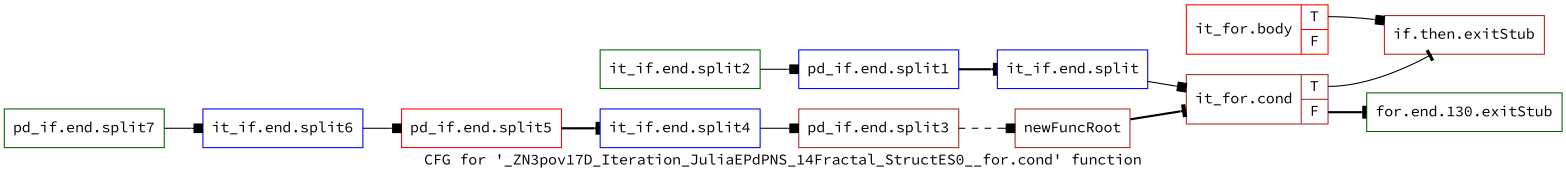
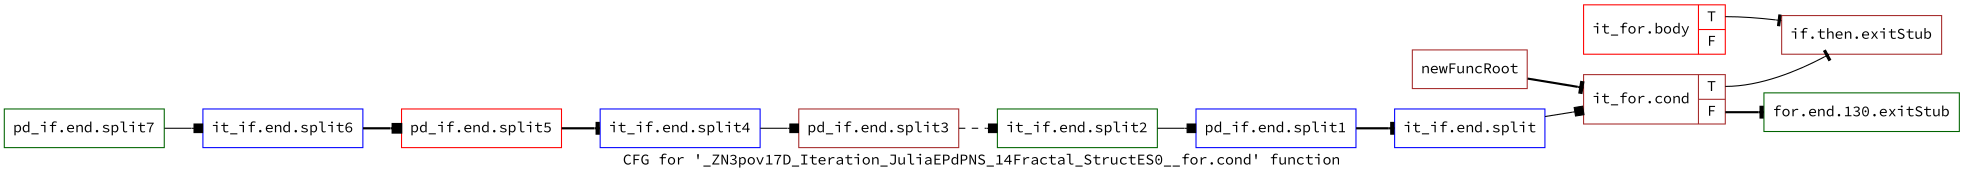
(1351, 17) -> (1751, 18)
(377, 128) -> (377, 128)
(981, 128) -> (972, 128)
